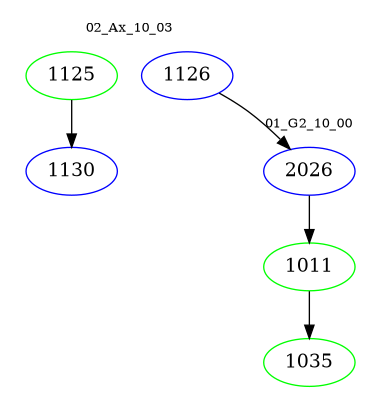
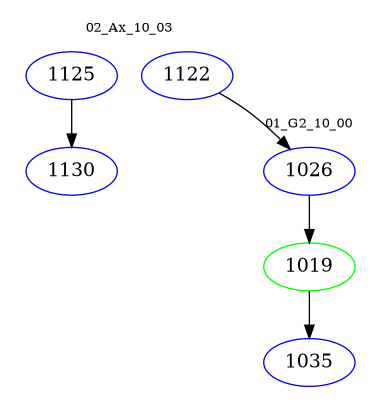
(72, 76) -> (72, 76)
(187, 76) -> (187, 76)
(309, 171) -> (309, 171)
(309, 267) -> (309, 267)
(309, 362) -> (309, 362)
